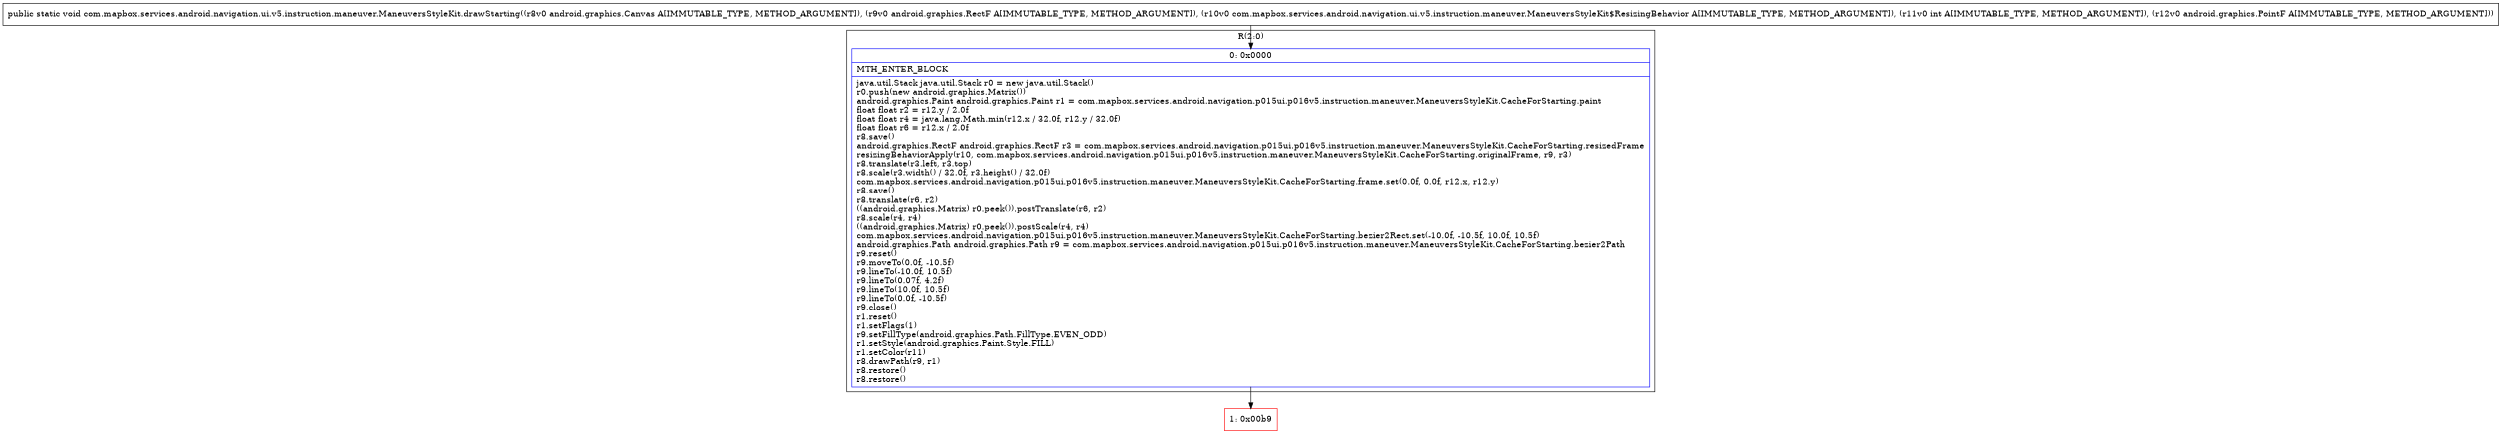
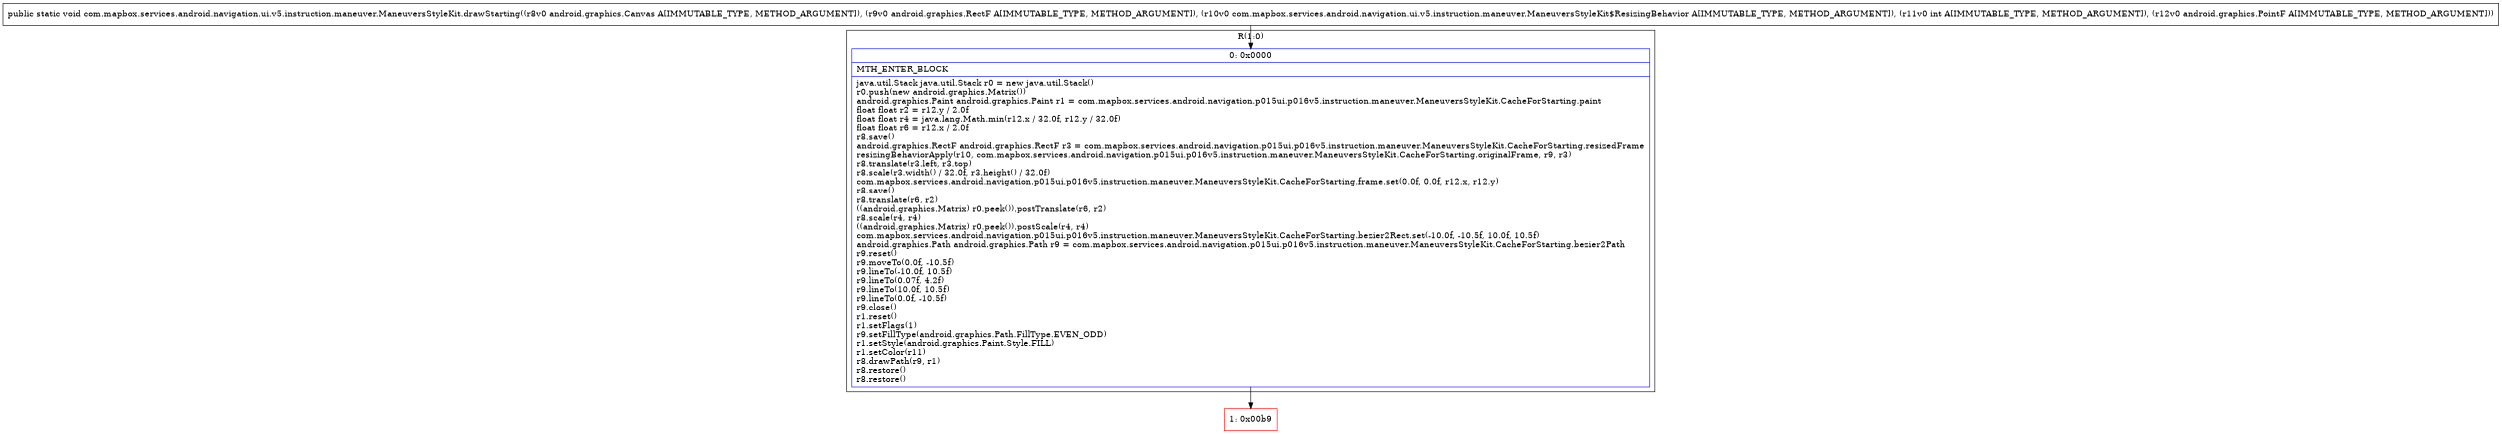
(1251, 37) -> (1251, 37)
